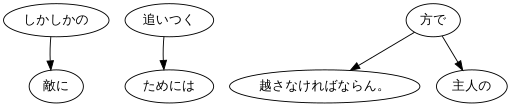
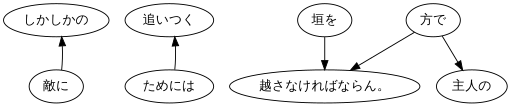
none -> (325, 20)
(50, 49) -> (62, 58)
(163, 49) -> (176, 58)
